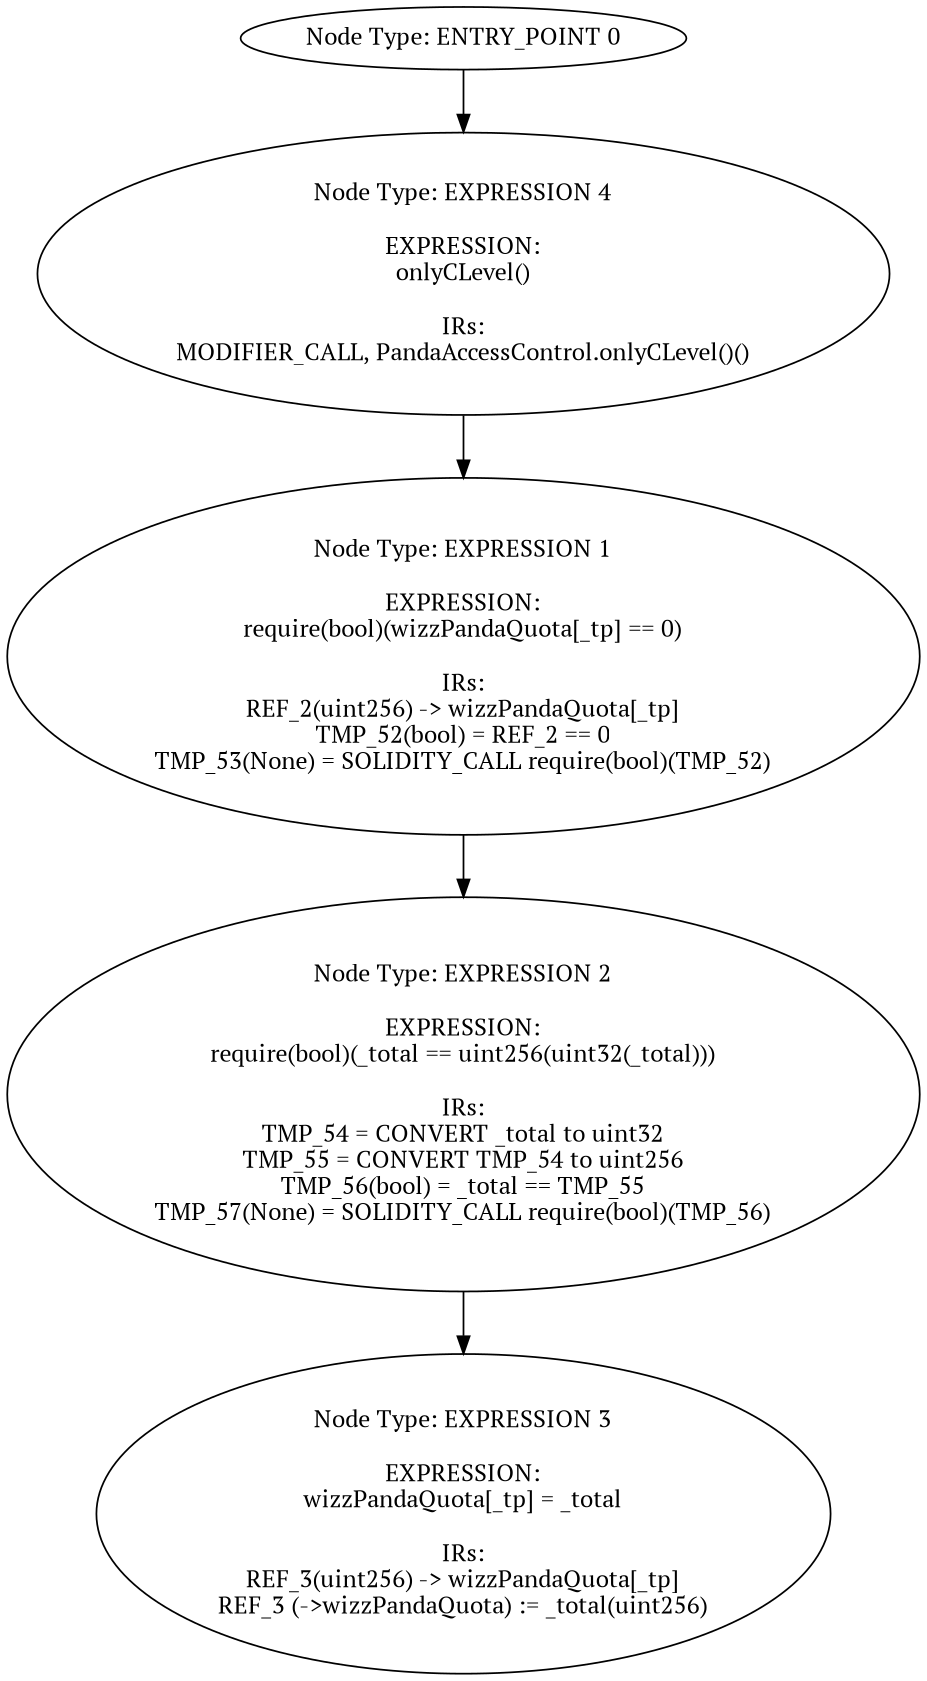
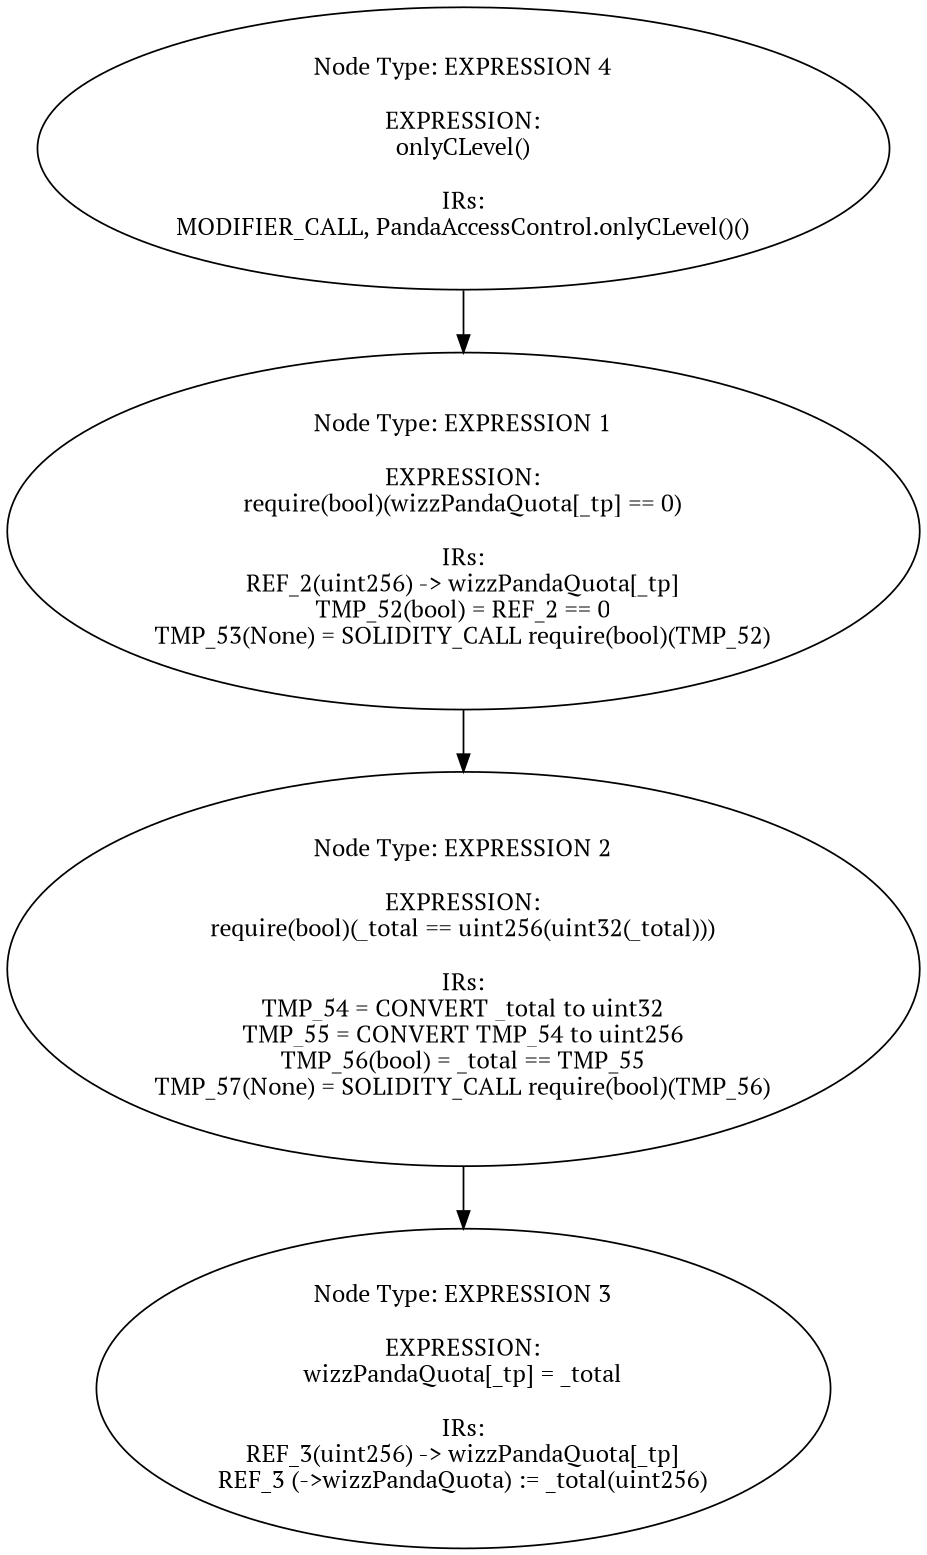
(464, 38) -> none
